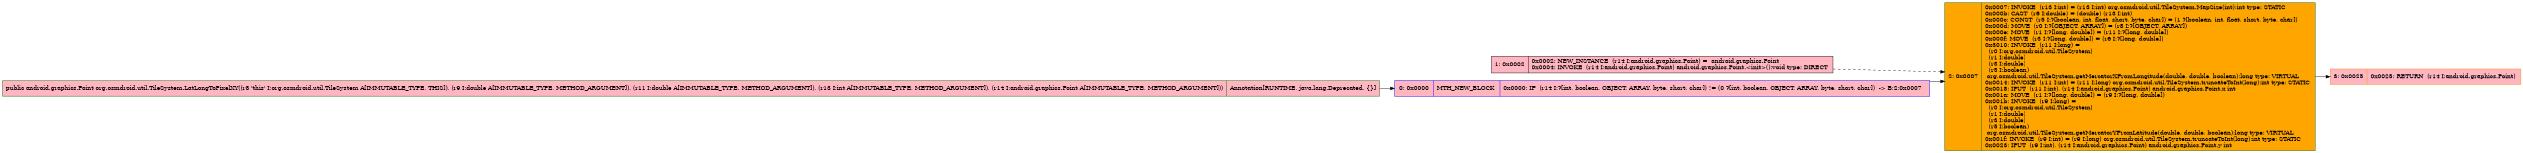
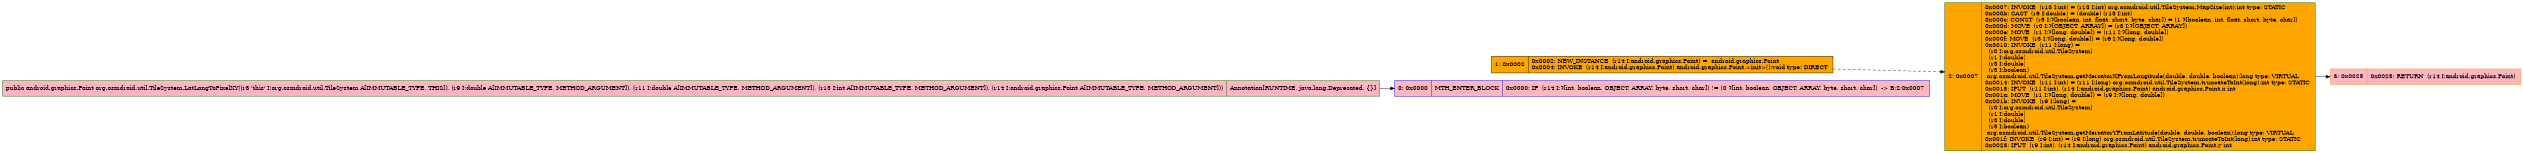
(1662, 65) -> (1662, 65)
(1935, 82) -> none
(1466, 88) -> (1467, 88)
